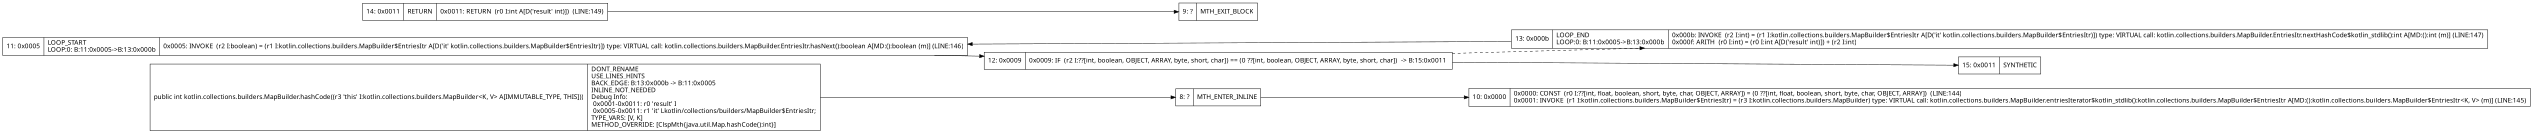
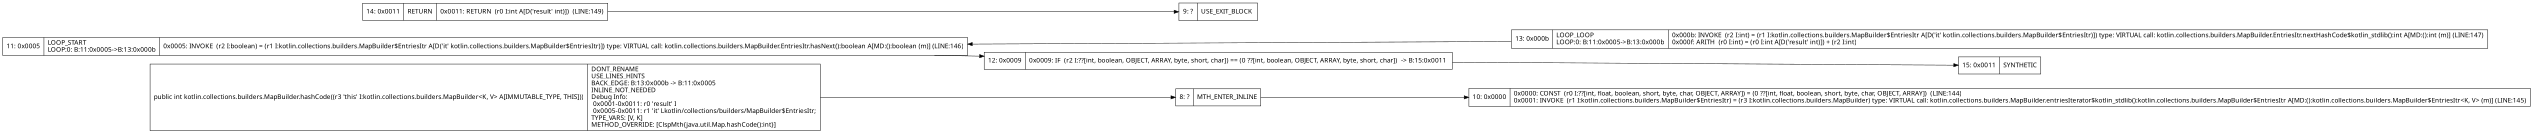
(1227, 12) -> (1227, 12)
(1573, 35) -> (1575, 35)
(1546, 51) -> none
